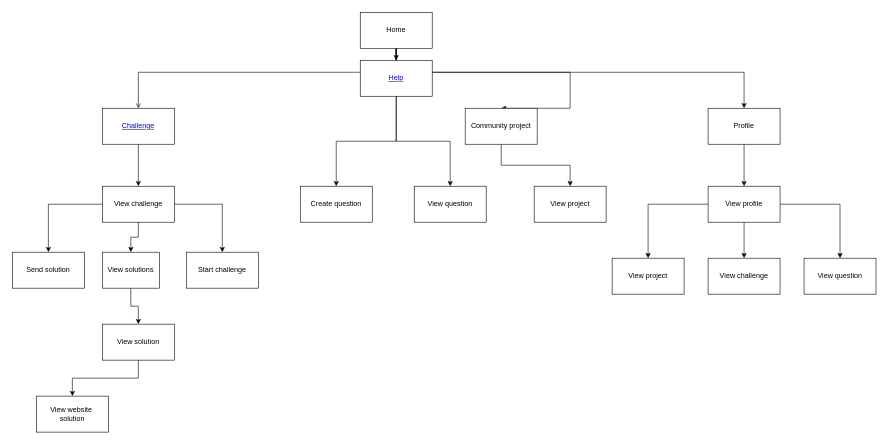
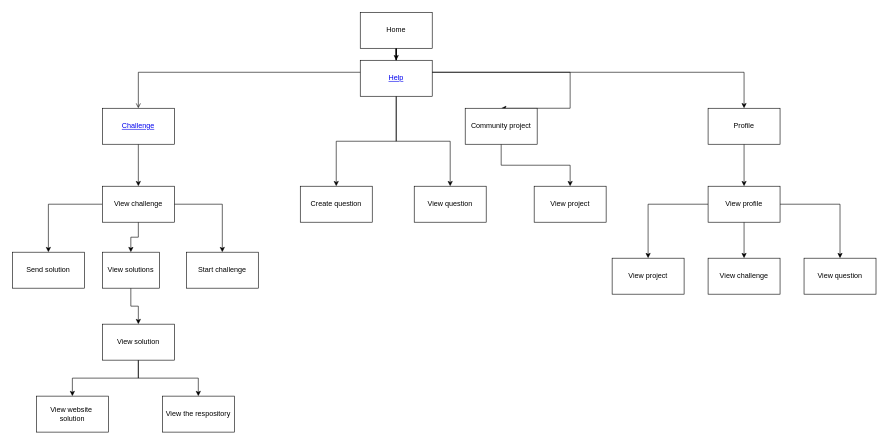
none -> (198, 390)
none -> (198, 414)
